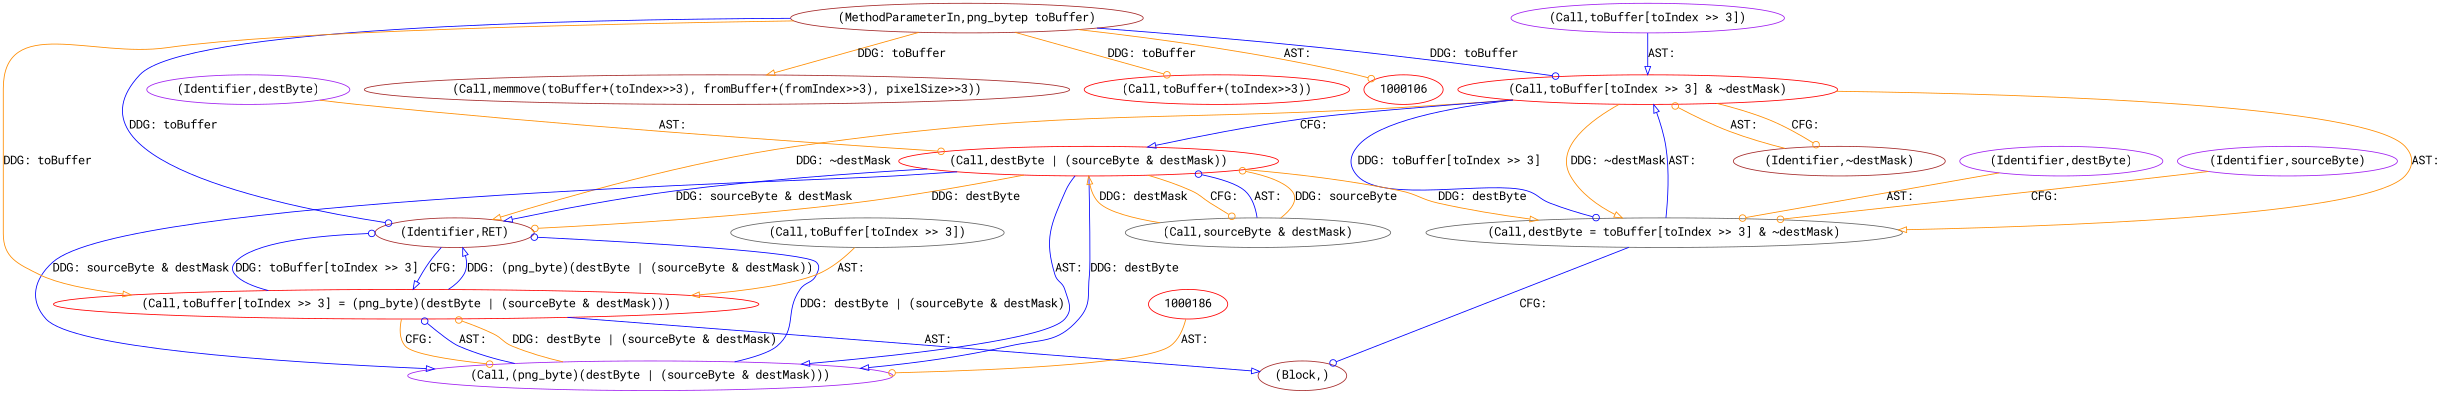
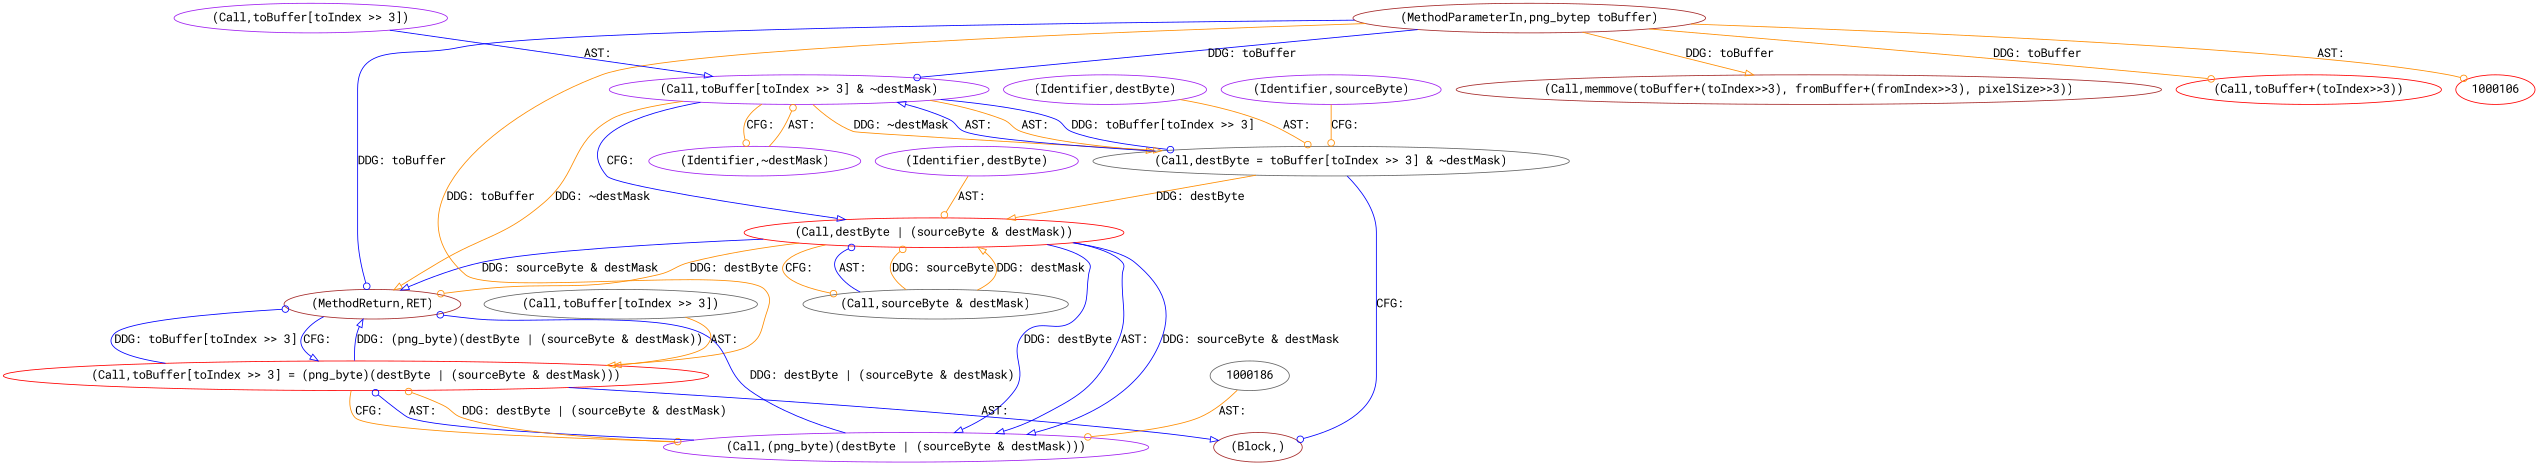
(1648, 90) -> (799, 90)
(1839, 161) -> (755, 161)
(1360, 183) -> (1136, 196)
(455, 233) -> (372, 304)
(1188, 304) -> (1250, 376)
